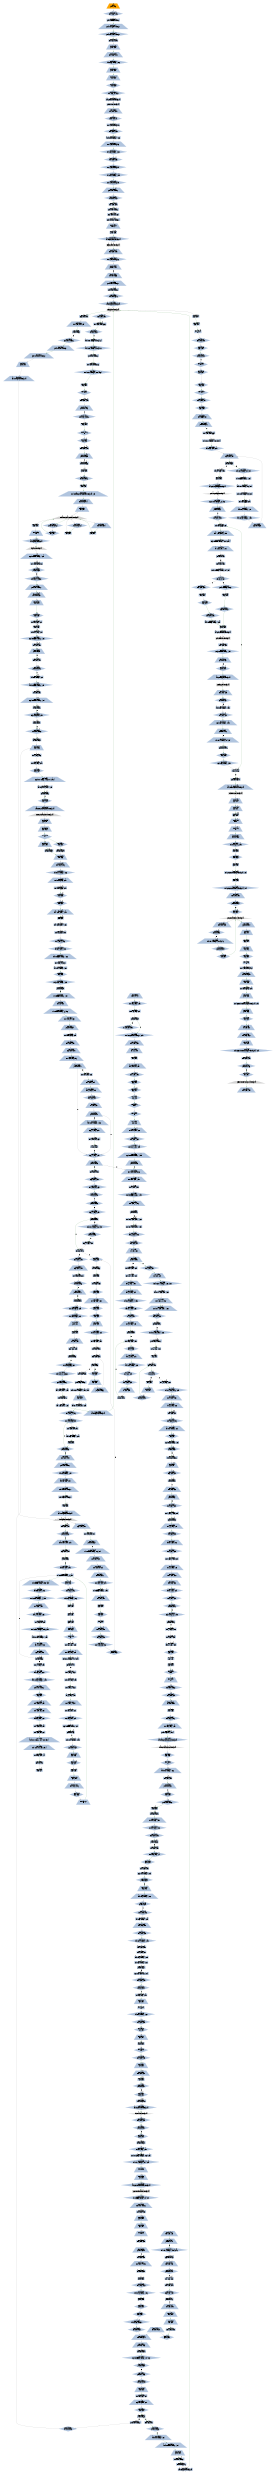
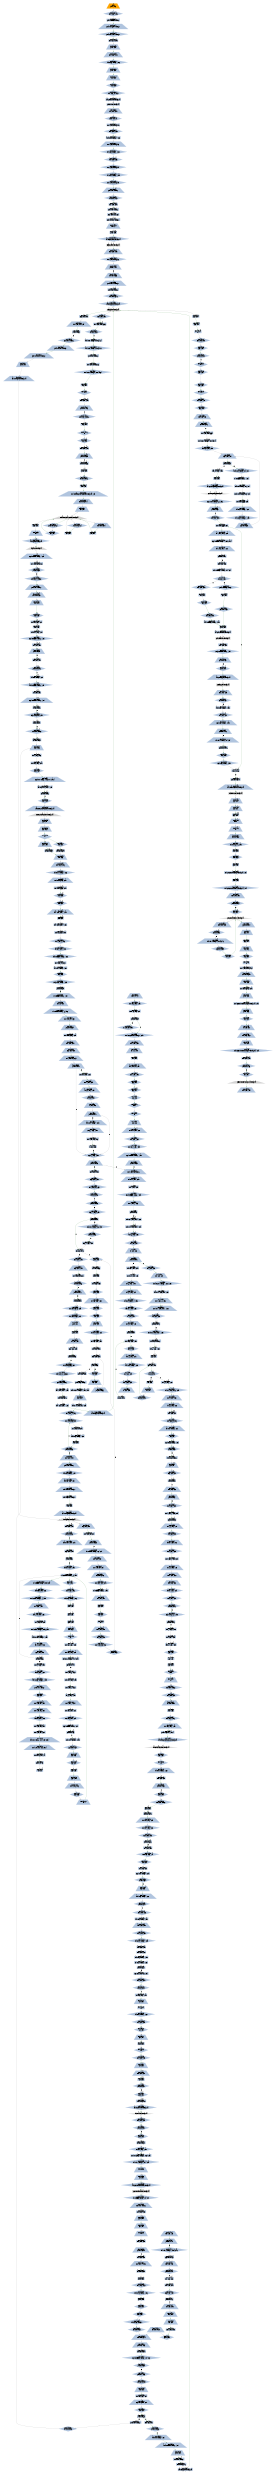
(202, 417) -> (202, 417)
(60, 956) -> (60, 956)
